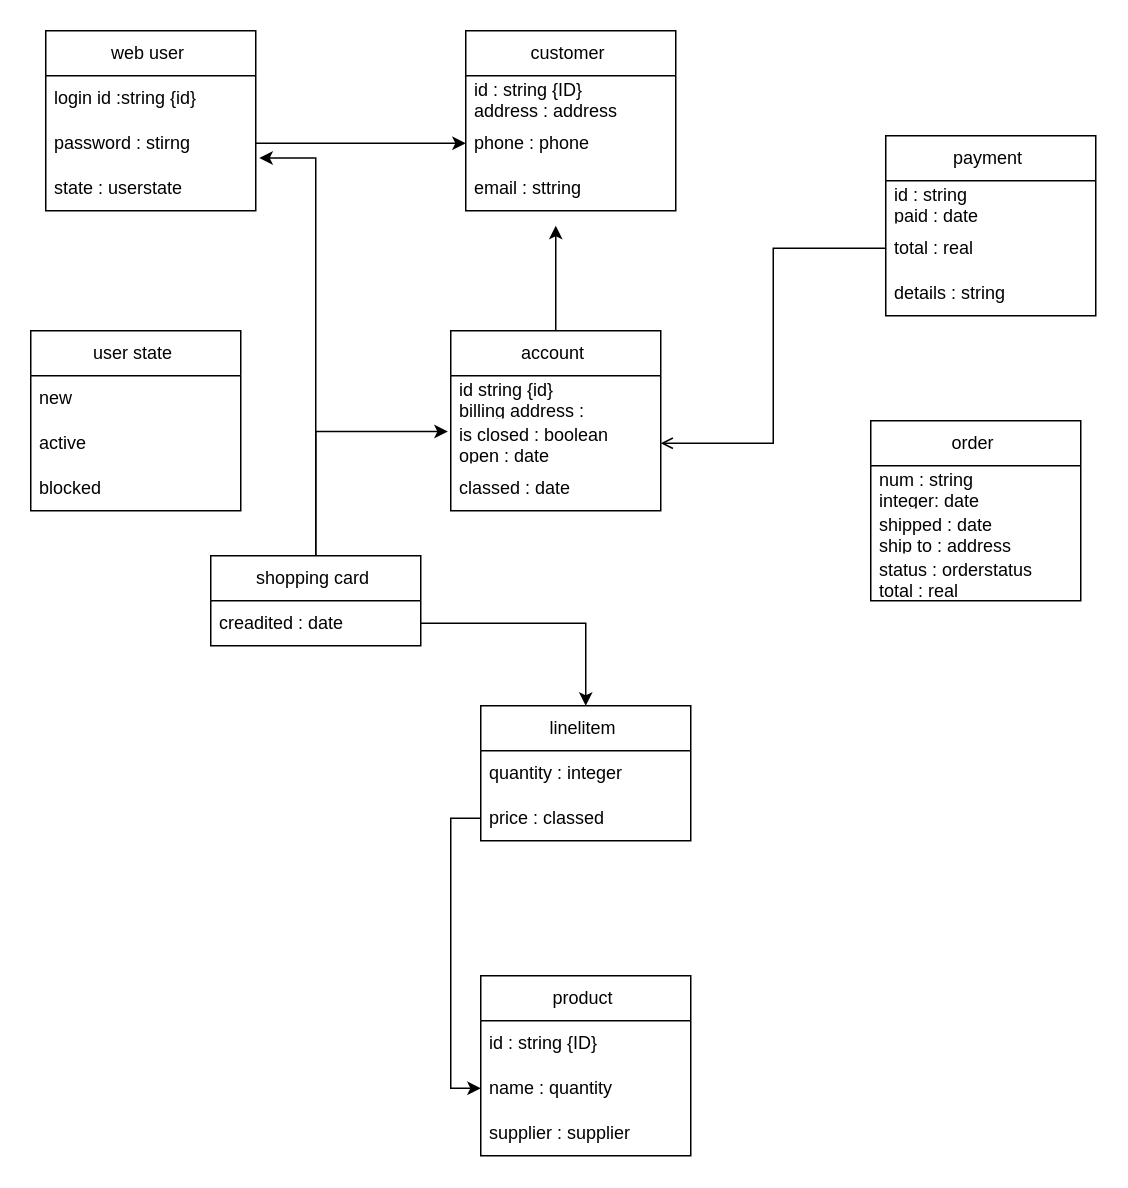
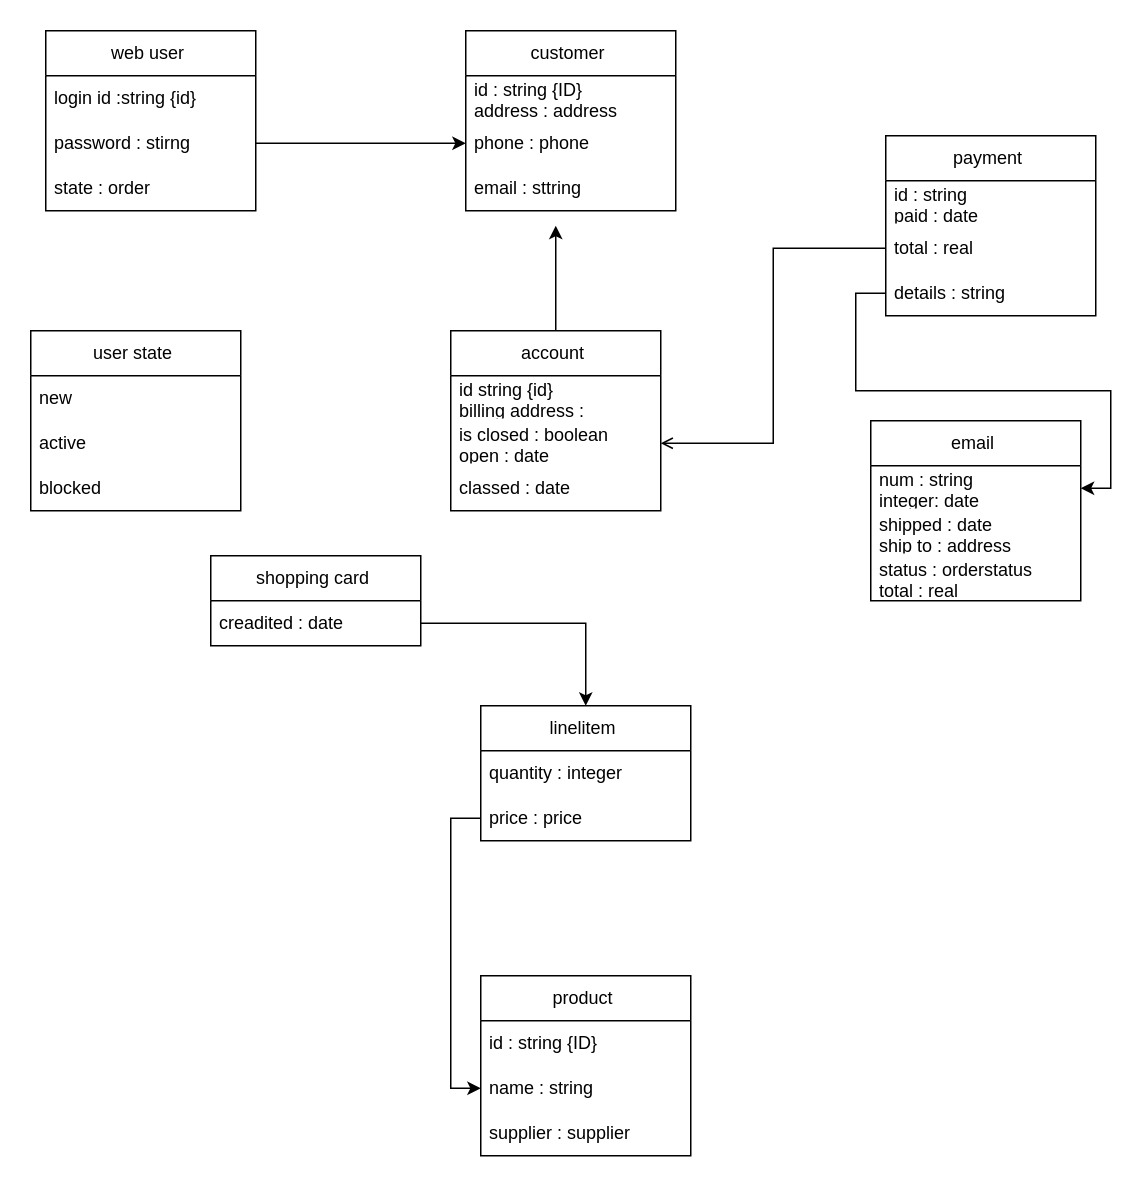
(133, 188) -> (113, 188)
(316, 271) -> none
none -> (980, 391)
(377, 432) -> none
(976, 443) -> (976, 443)
(554, 818) -> (544, 818)
(556, 1088) -> (546, 1088)
